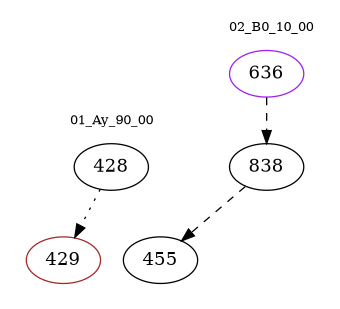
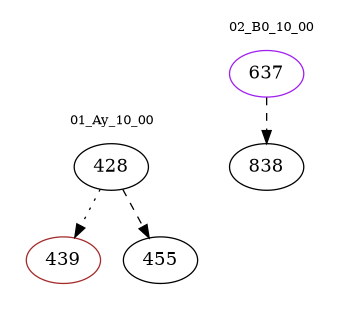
(267, 74) -> (267, 74)
(112, 121) -> (112, 121)
(218, 209) -> (133, 208)
(63, 260) -> (63, 260)
